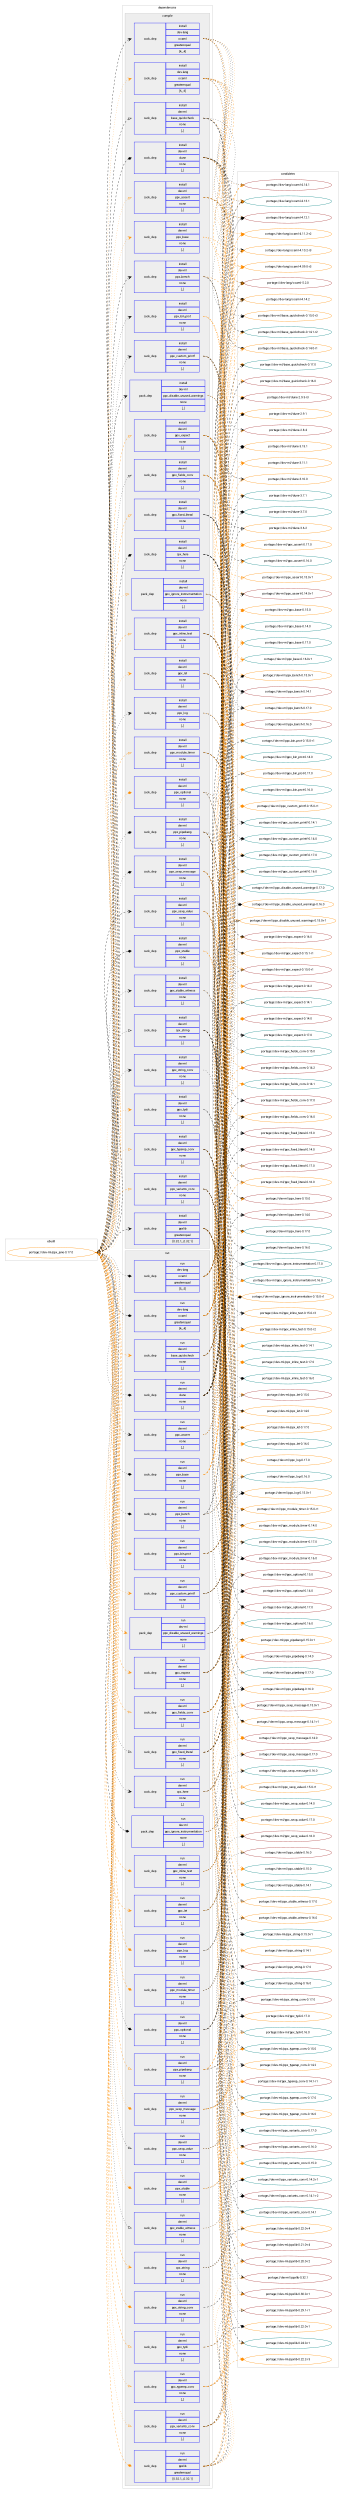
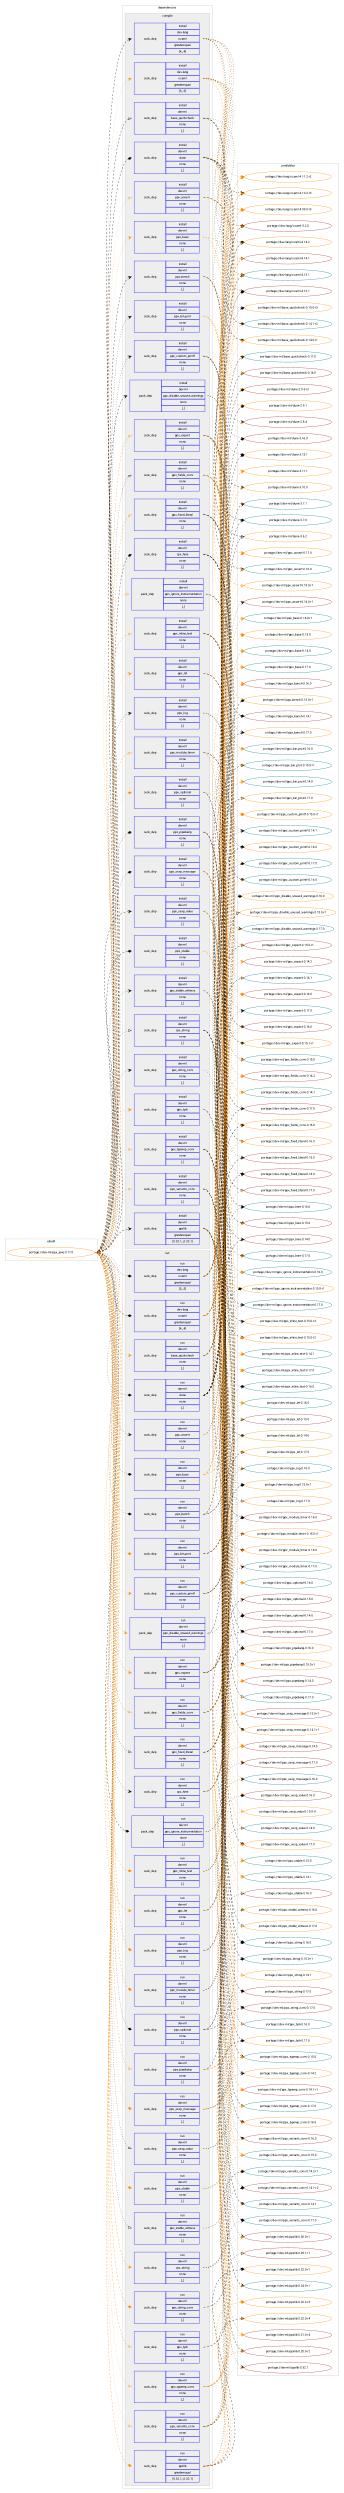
none -> (288, 438)
(288, 839) -> (288, 847)
